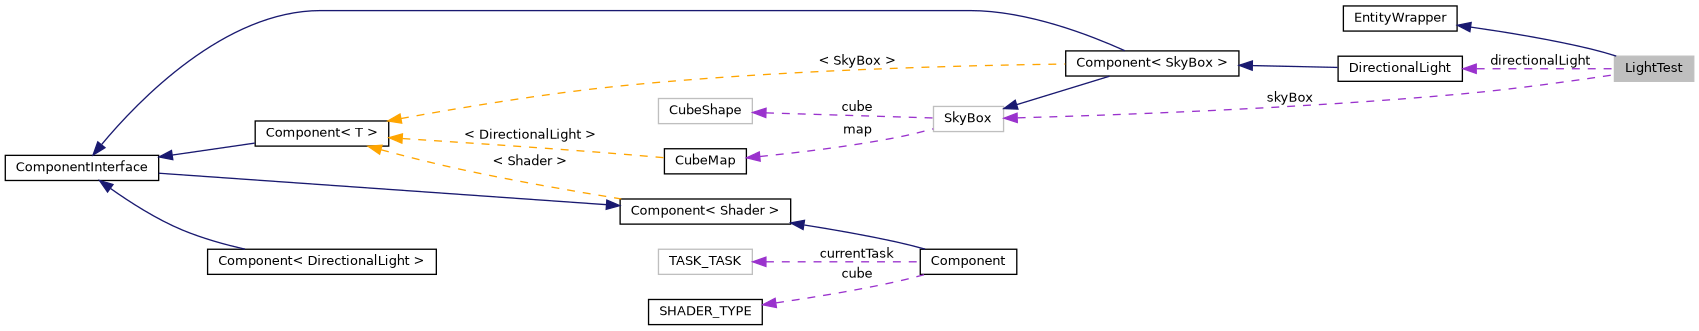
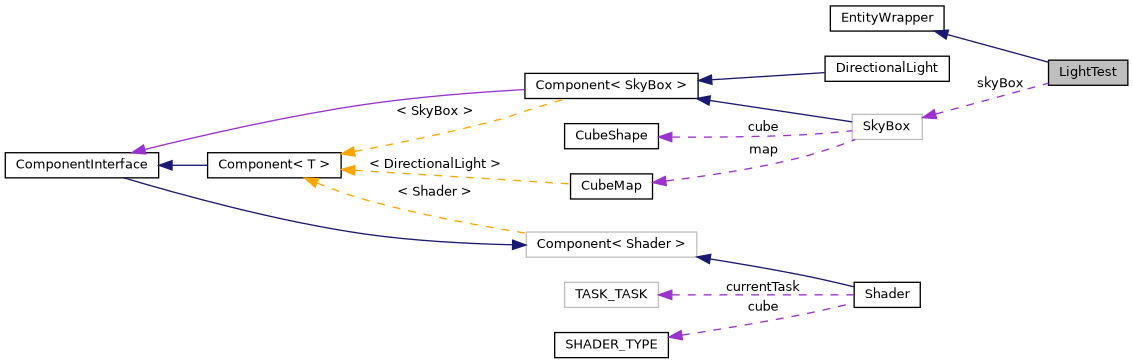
(594, 11) -> (333, 109)
(1545, 69) -> none
(1654, 69) -> (1088, 73)
(1063, 90) -> (781, 111)
(705, 111) -> (612, 136)
(705, 212) -> (612, 245)
(322, 262) -> none
(969, 262) -> (887, 295)
